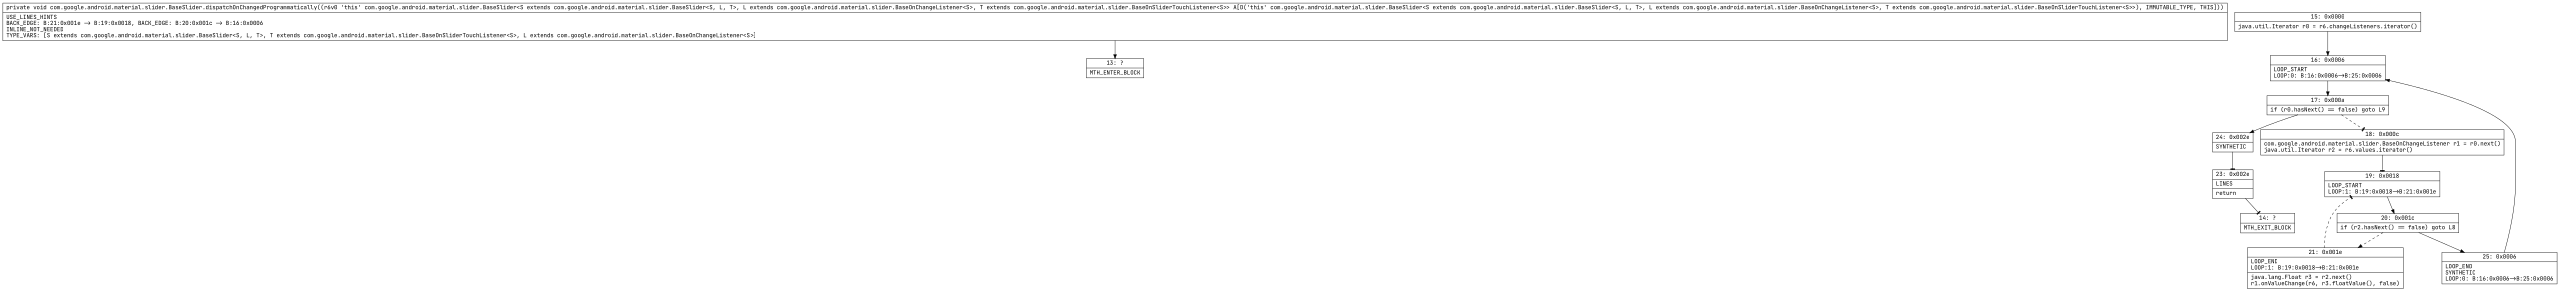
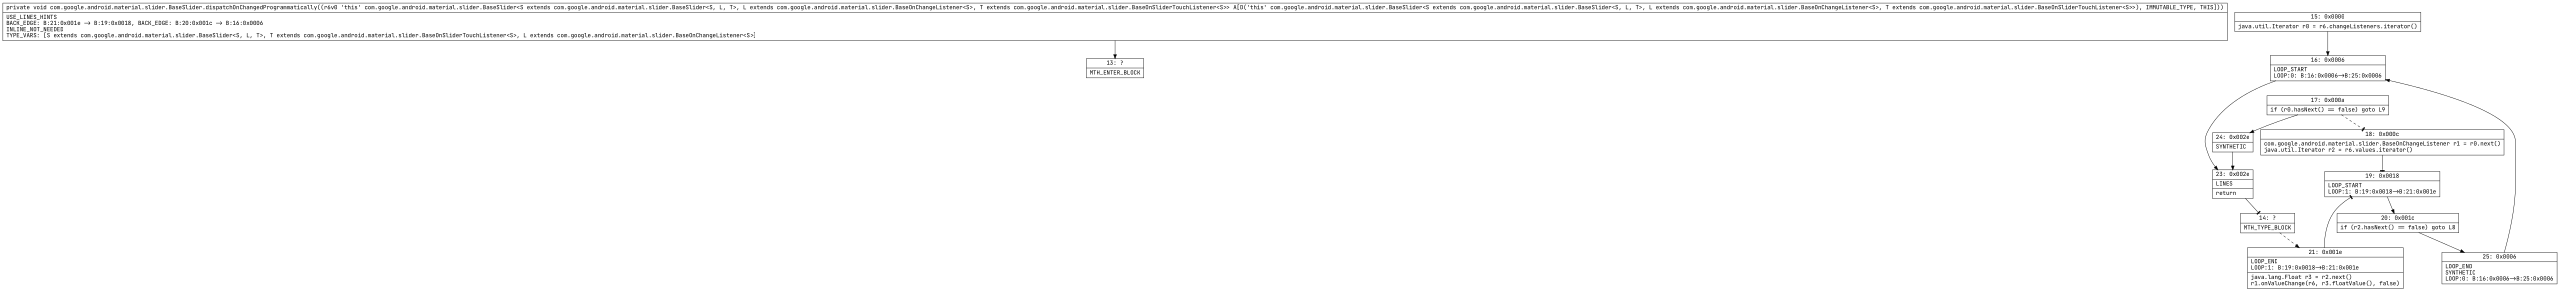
(2328, 86) -> (2222, 112)
(2233, 160) -> (2233, 160)
(2330, 219) -> (2330, 219)
(2268, 228) -> (2268, 228)
(2372, 239) -> (2288, 239)
